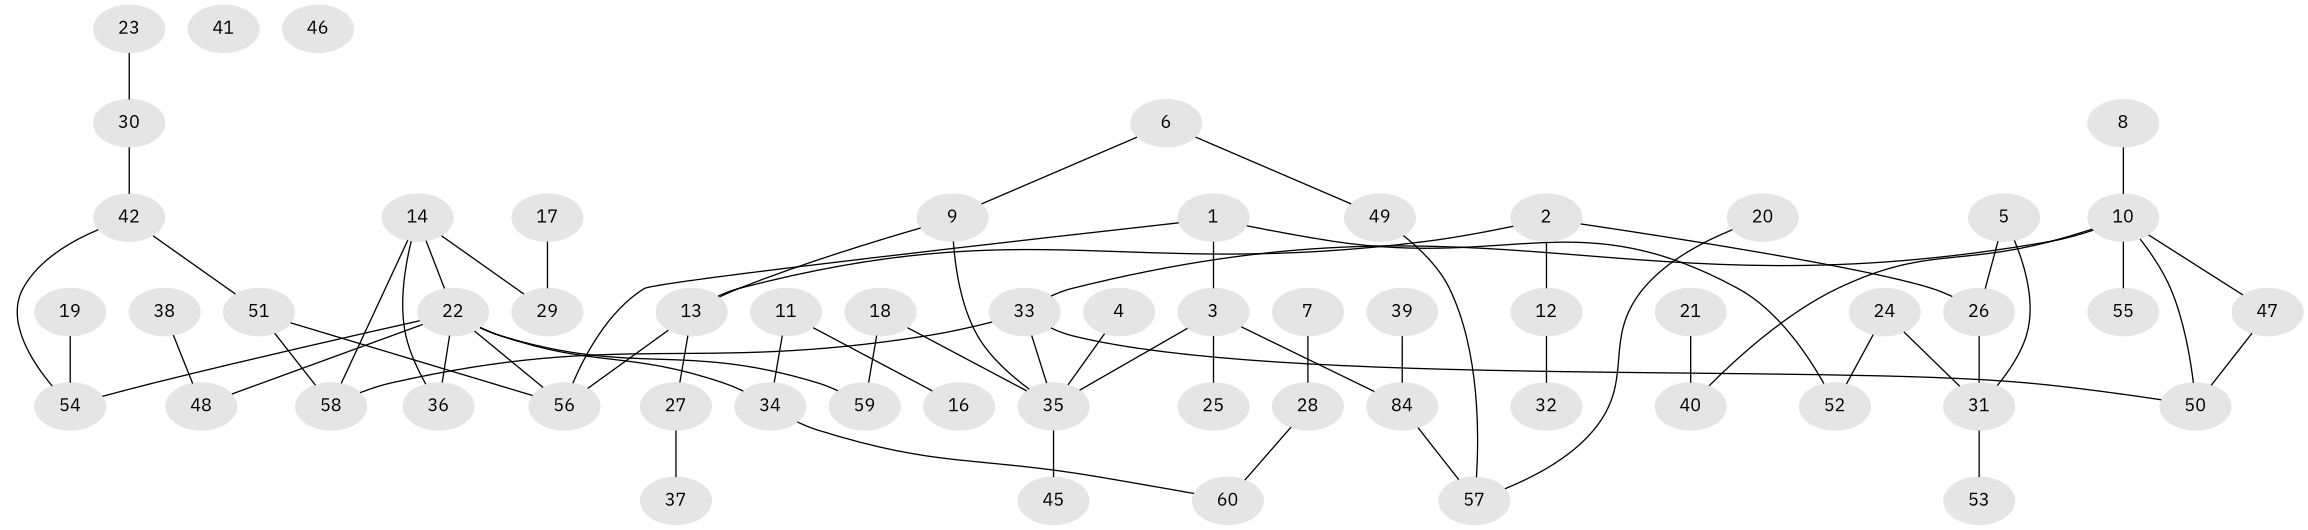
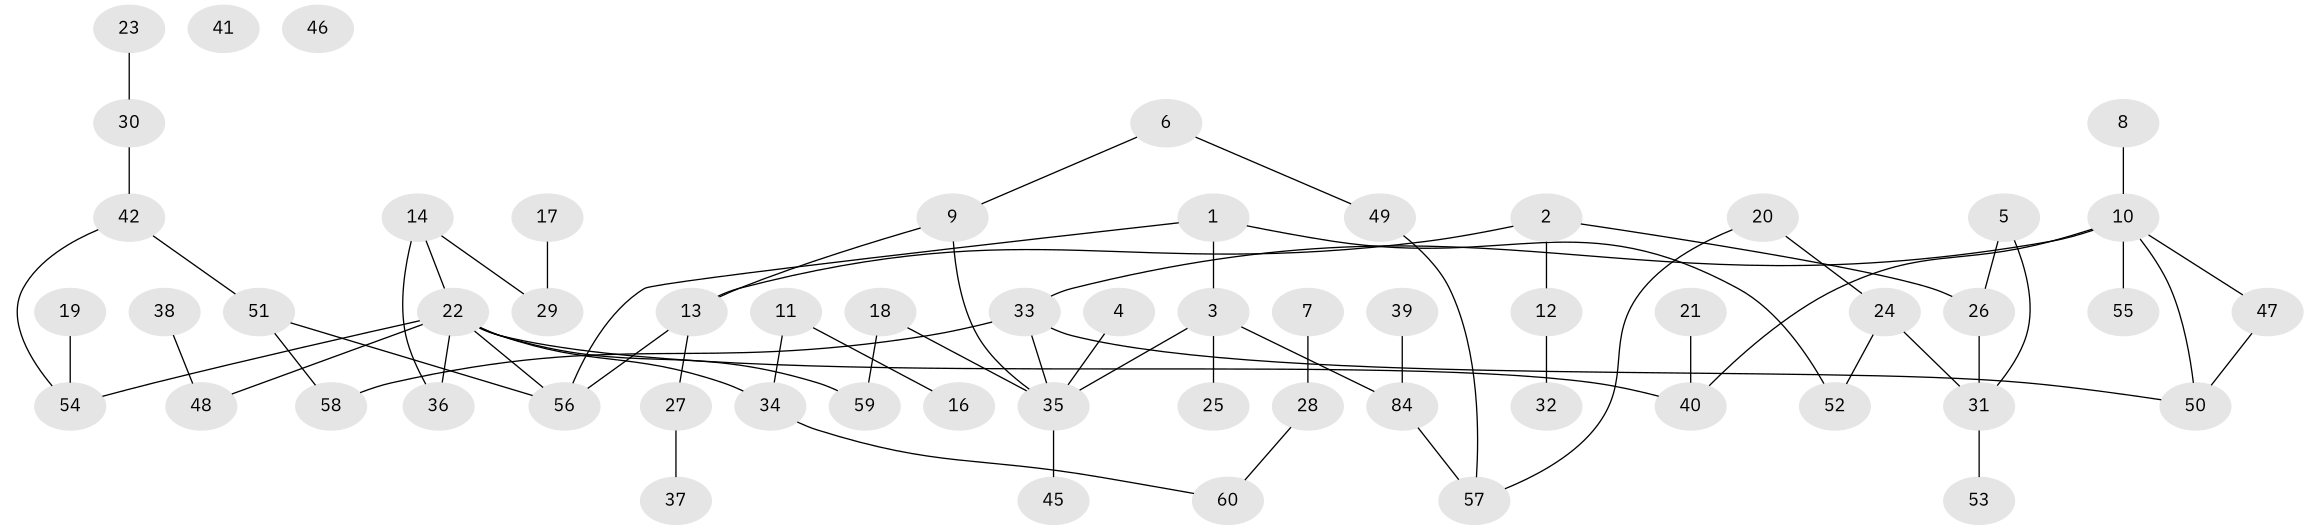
none -> (1837, 275)
(374, 312) -> none
none -> (1068, 369)
